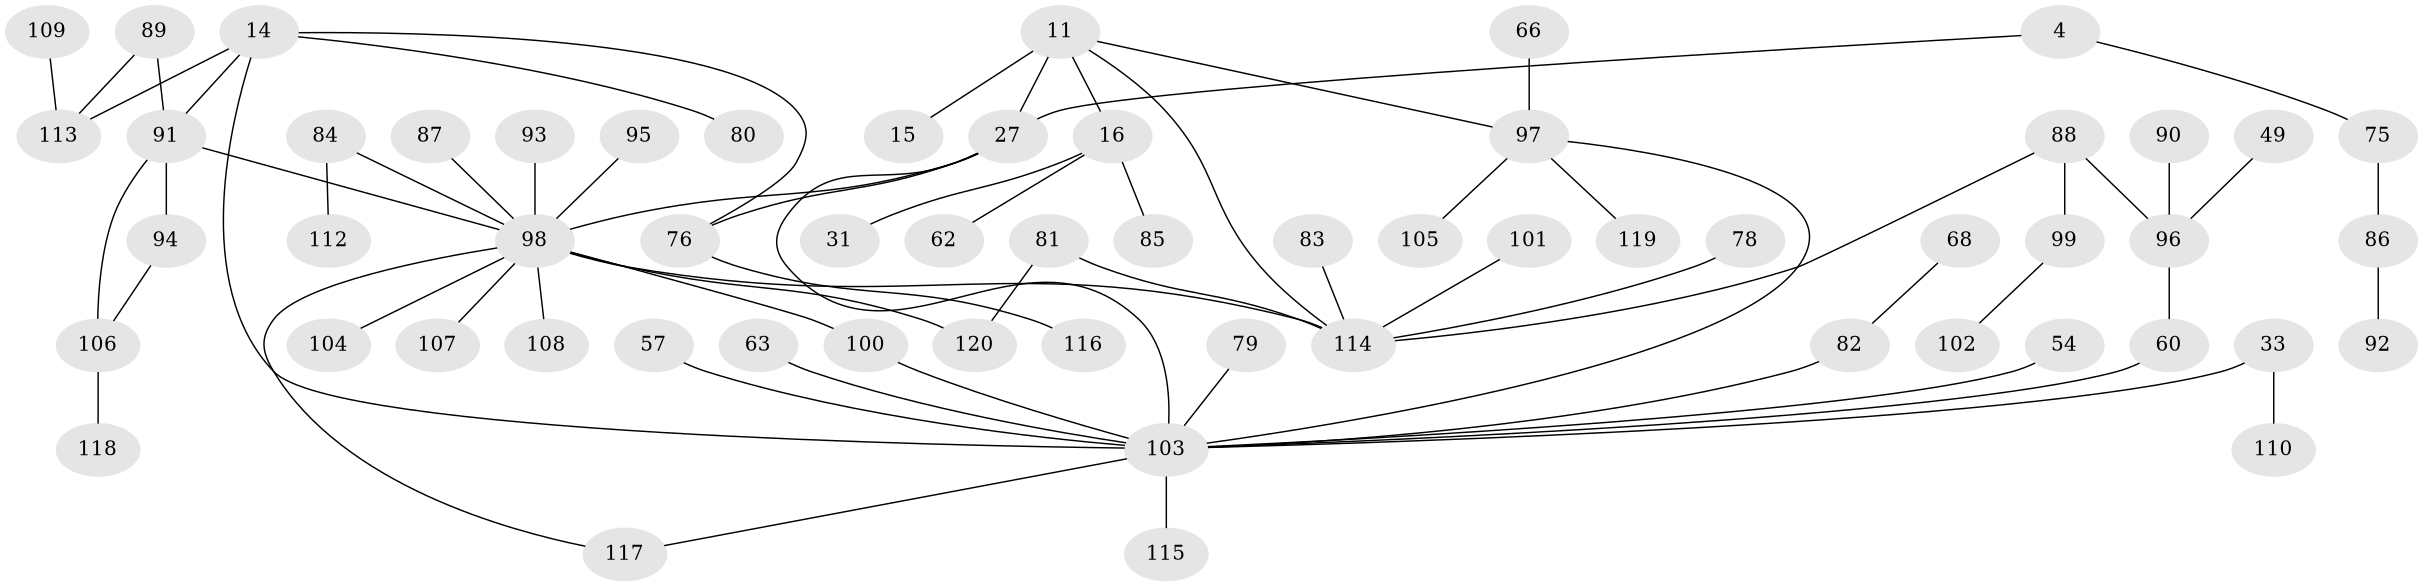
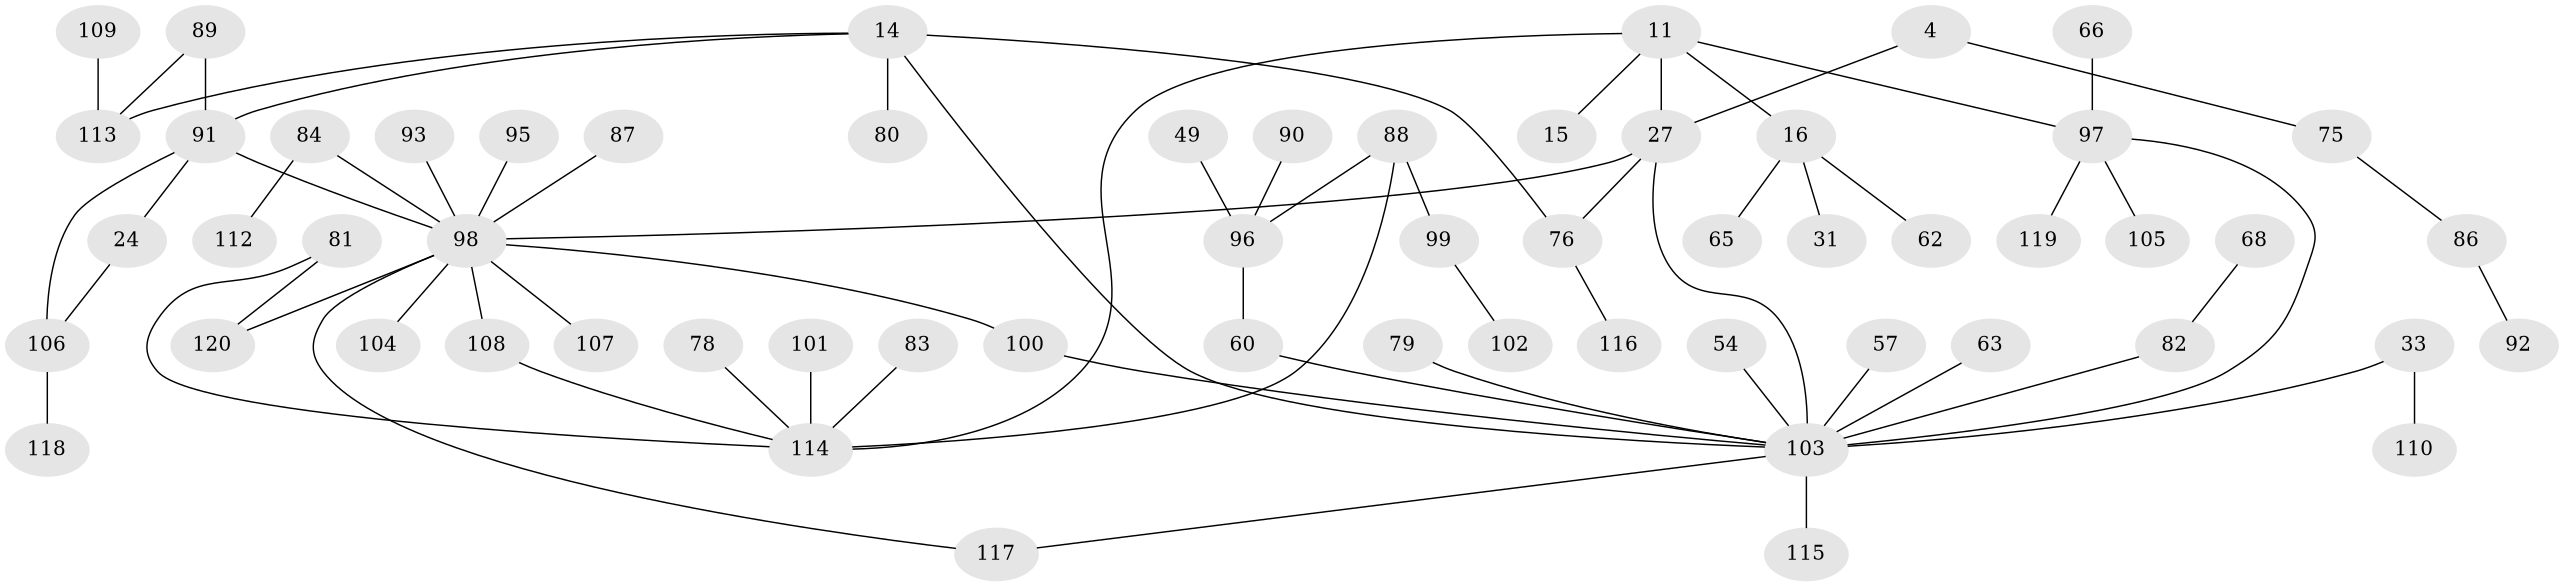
(166, 241) -> (127, 241)
(1153, 241) -> (1722, 241)
(947, 285) -> (645, 405)
